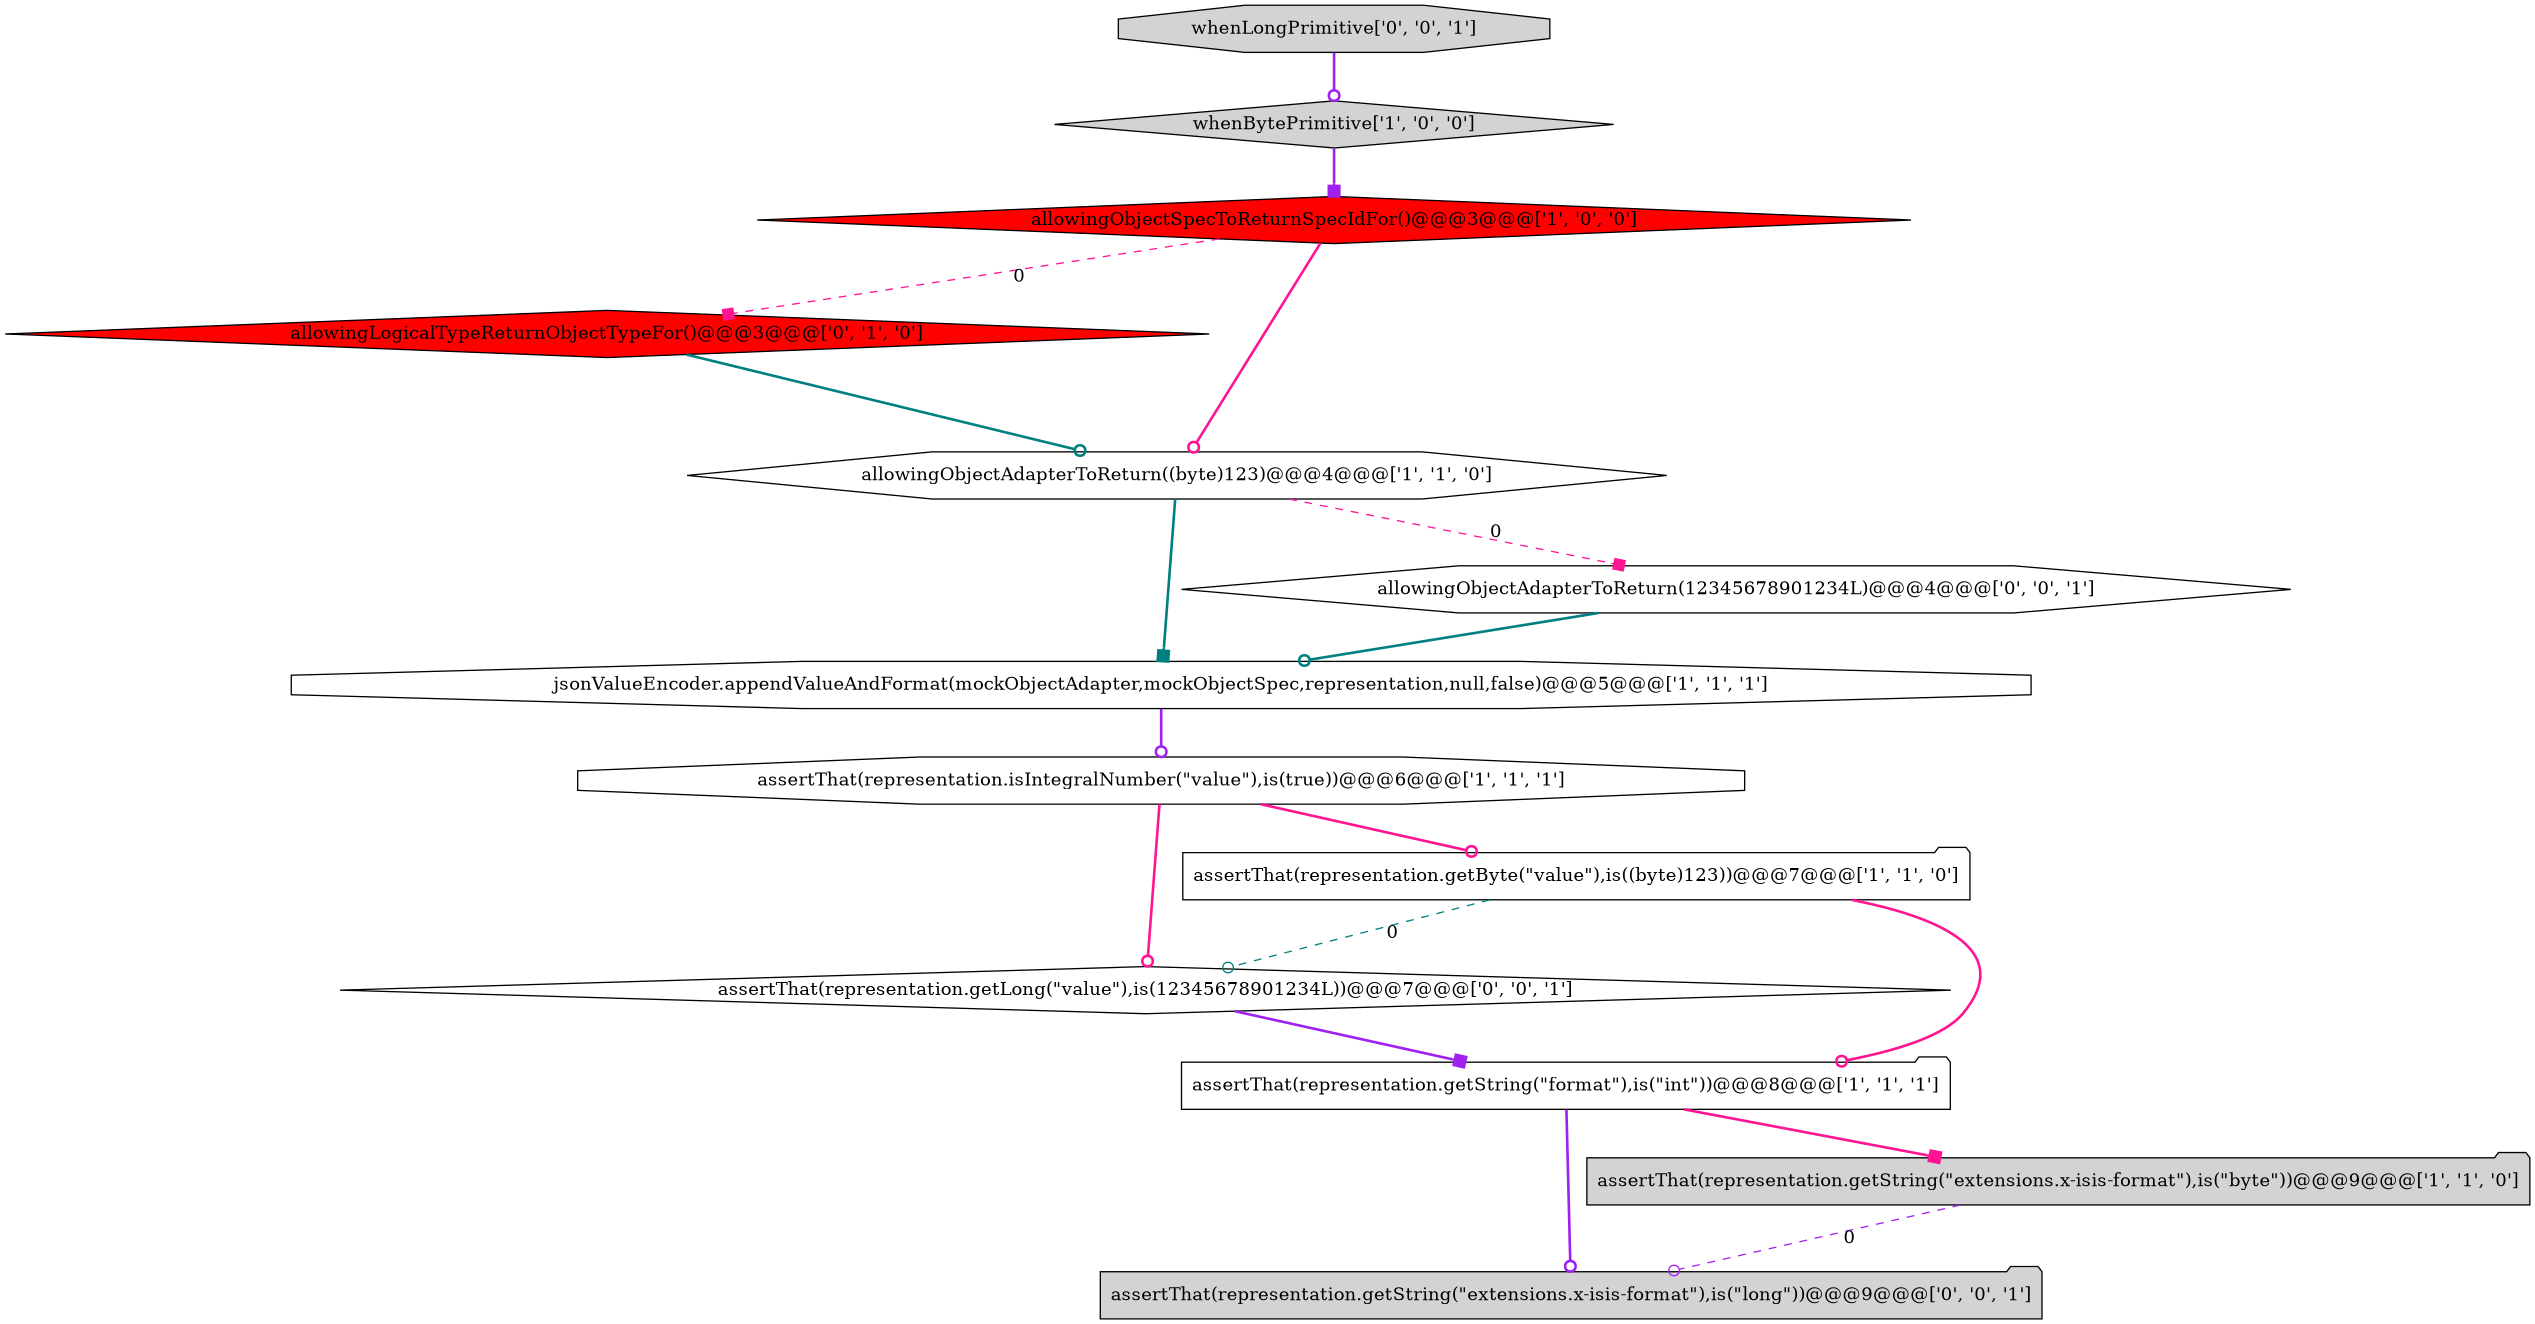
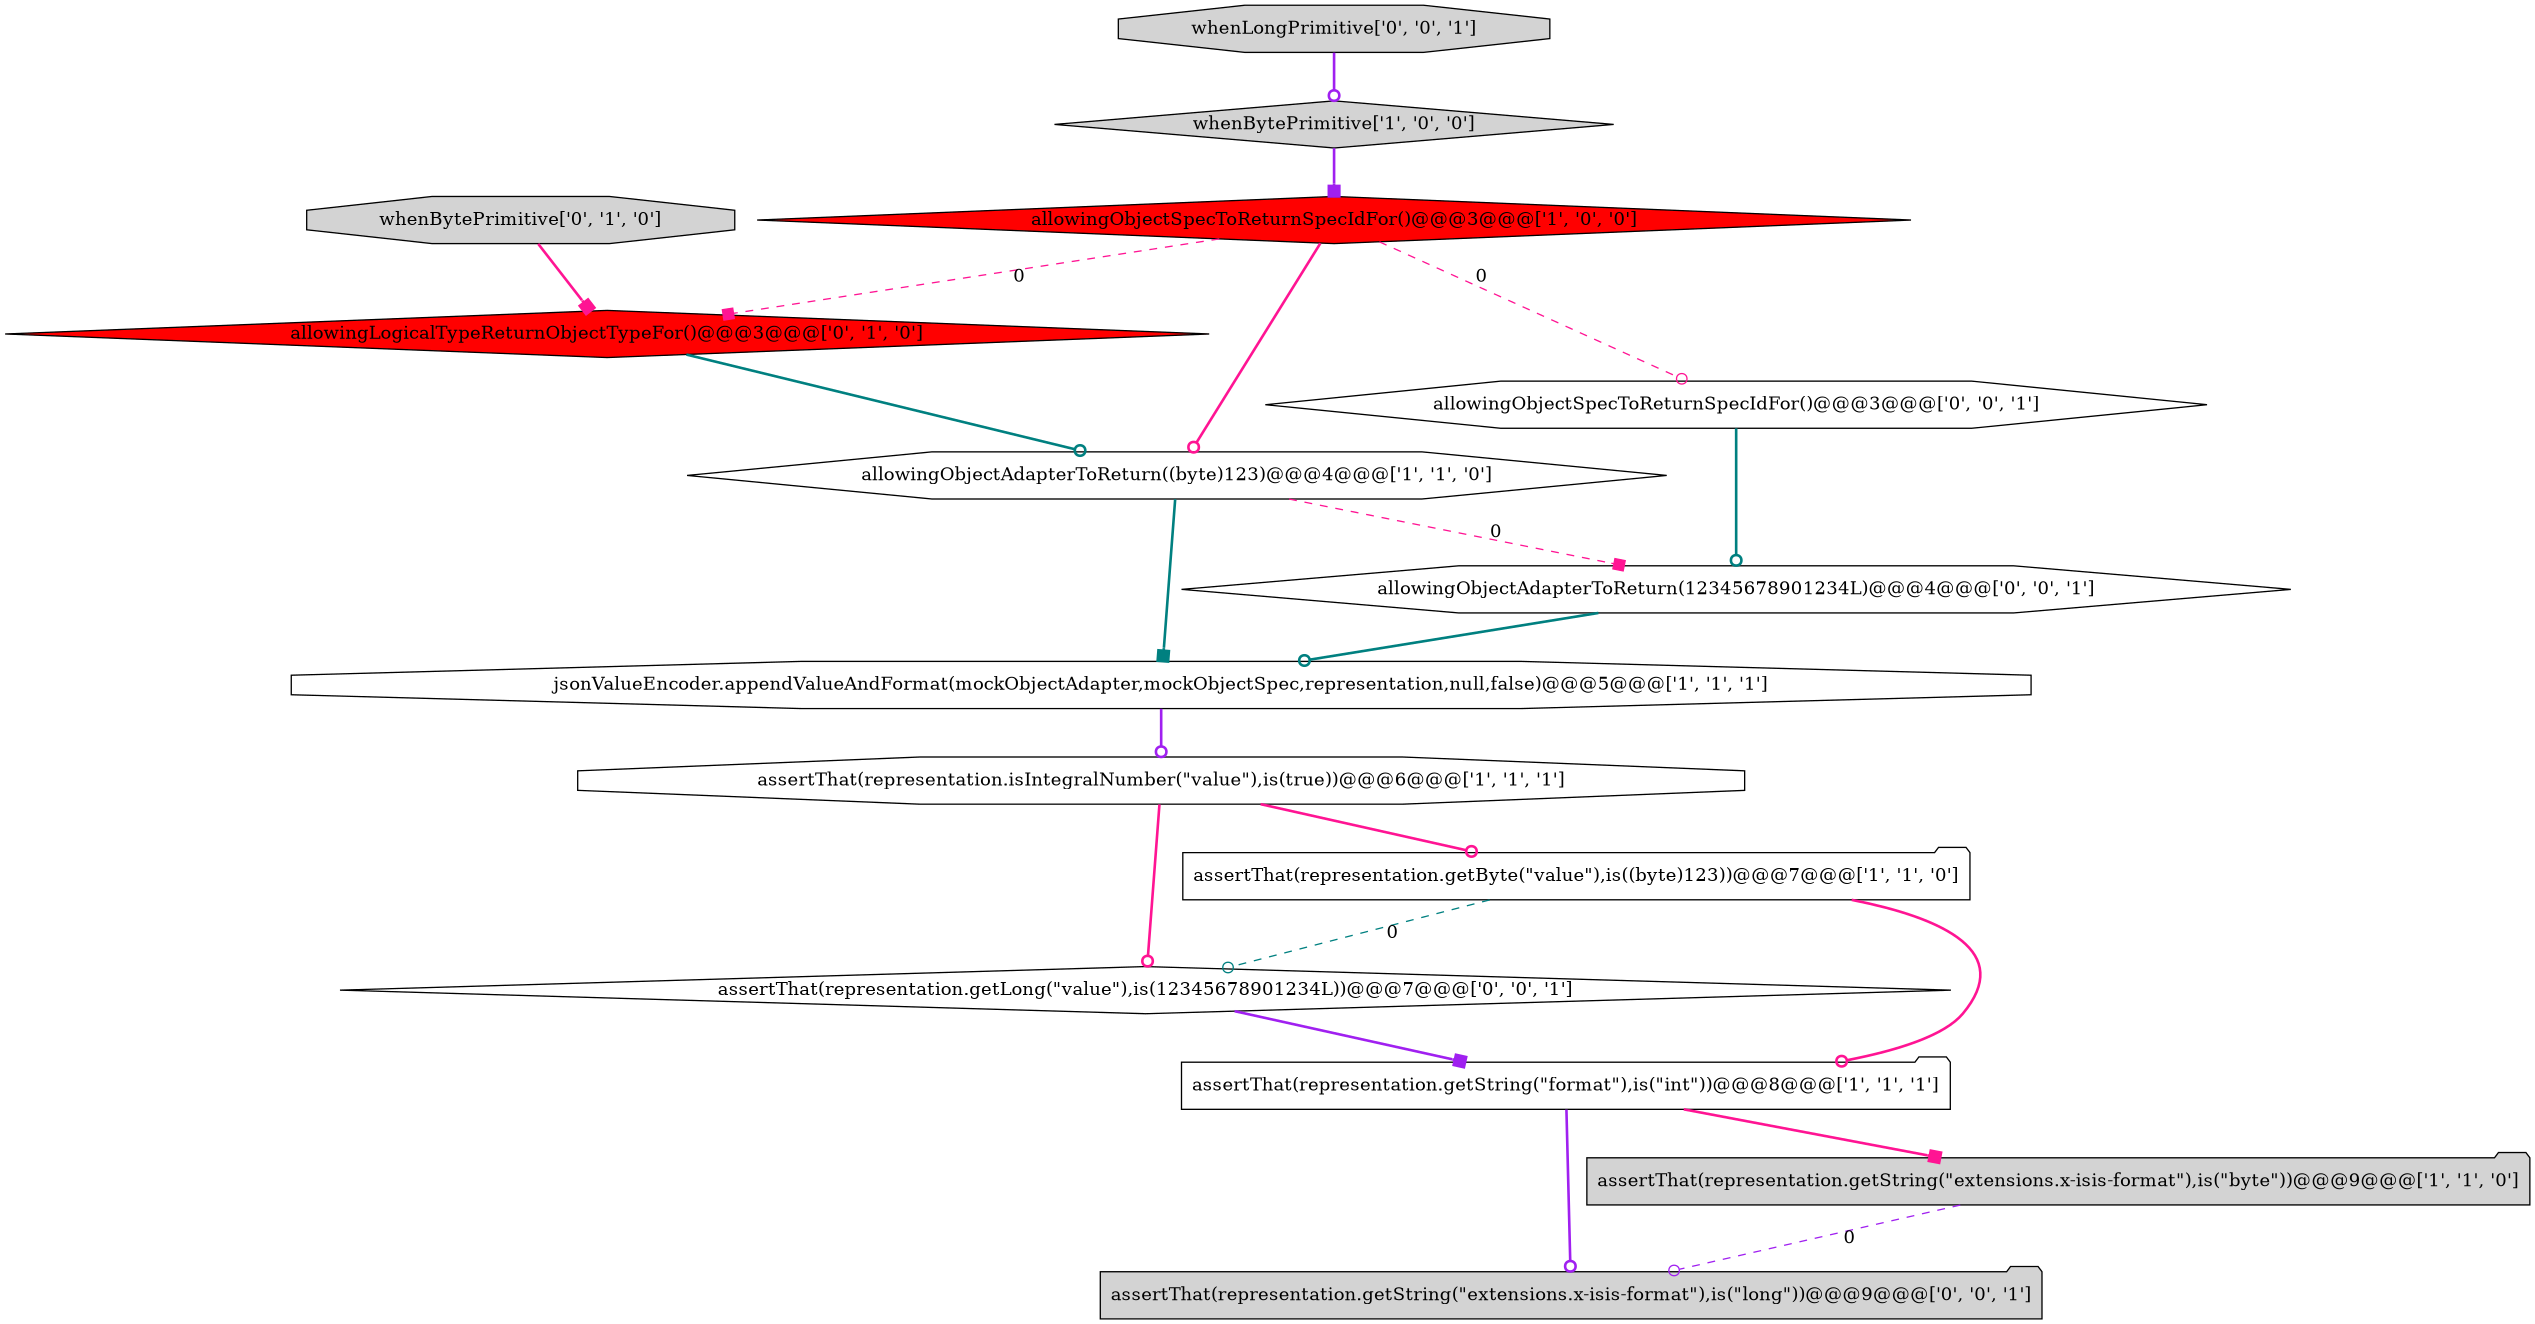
none -> (521, 220)
none -> (1736, 405)
